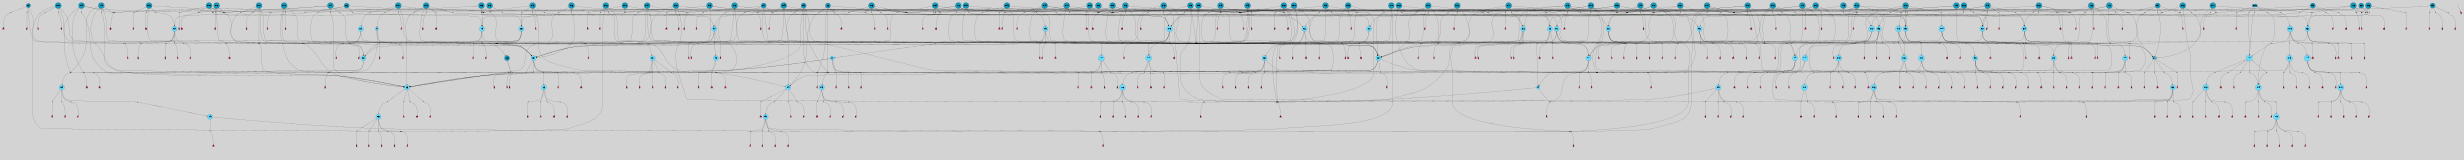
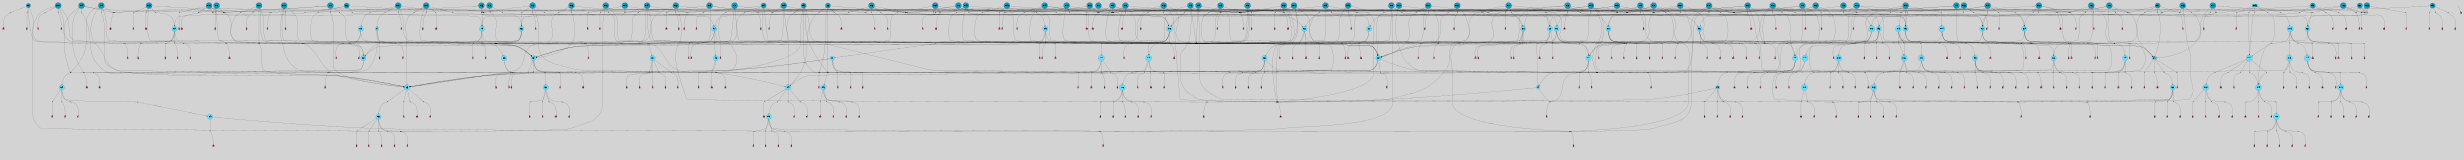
(507, 58) -> (504, 58)
(1718, 87) -> (1718, 87)
